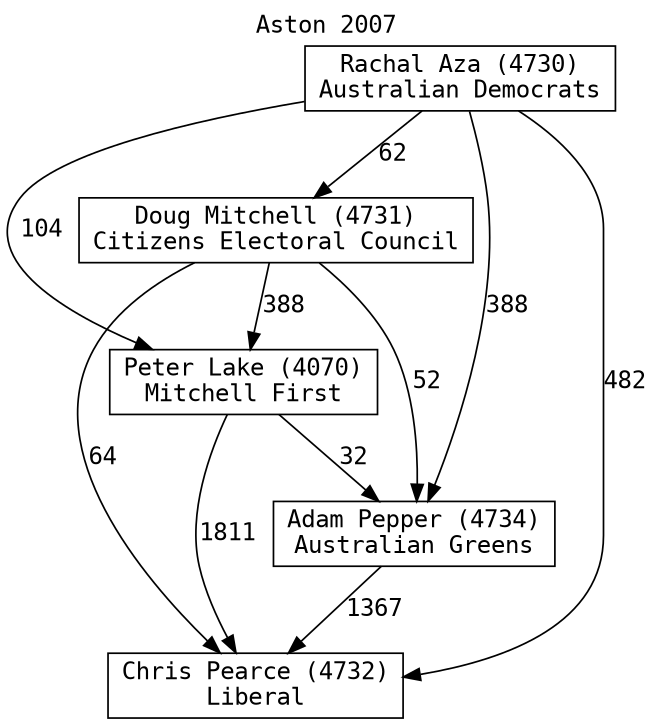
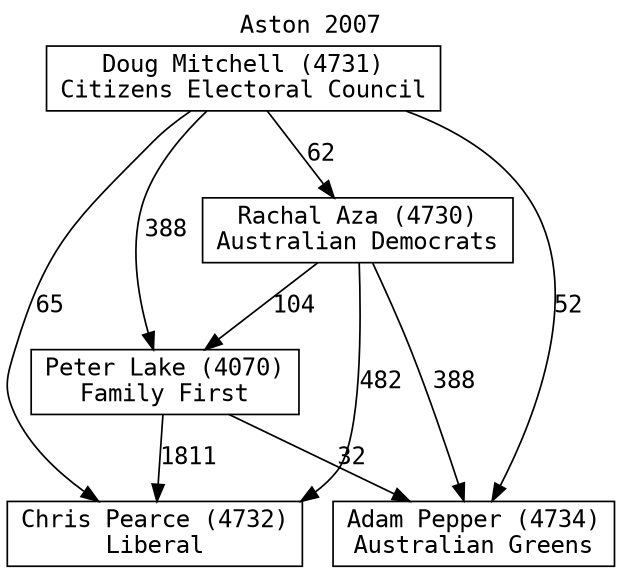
(375, 149) -> (295, 147)
(244, 382) -> (165, 382)
(103, 458) -> (50, 306)
(341, 604) -> none
